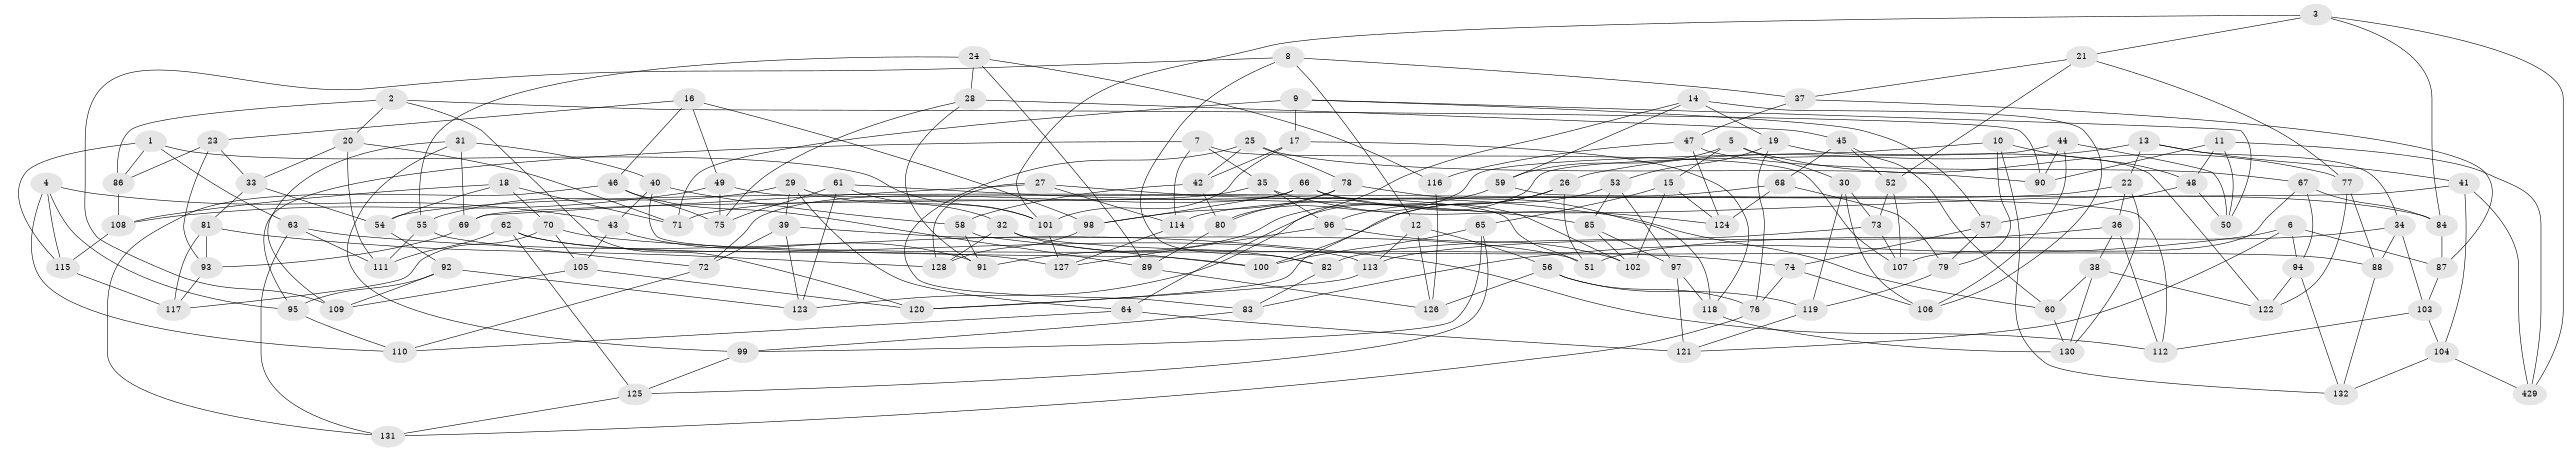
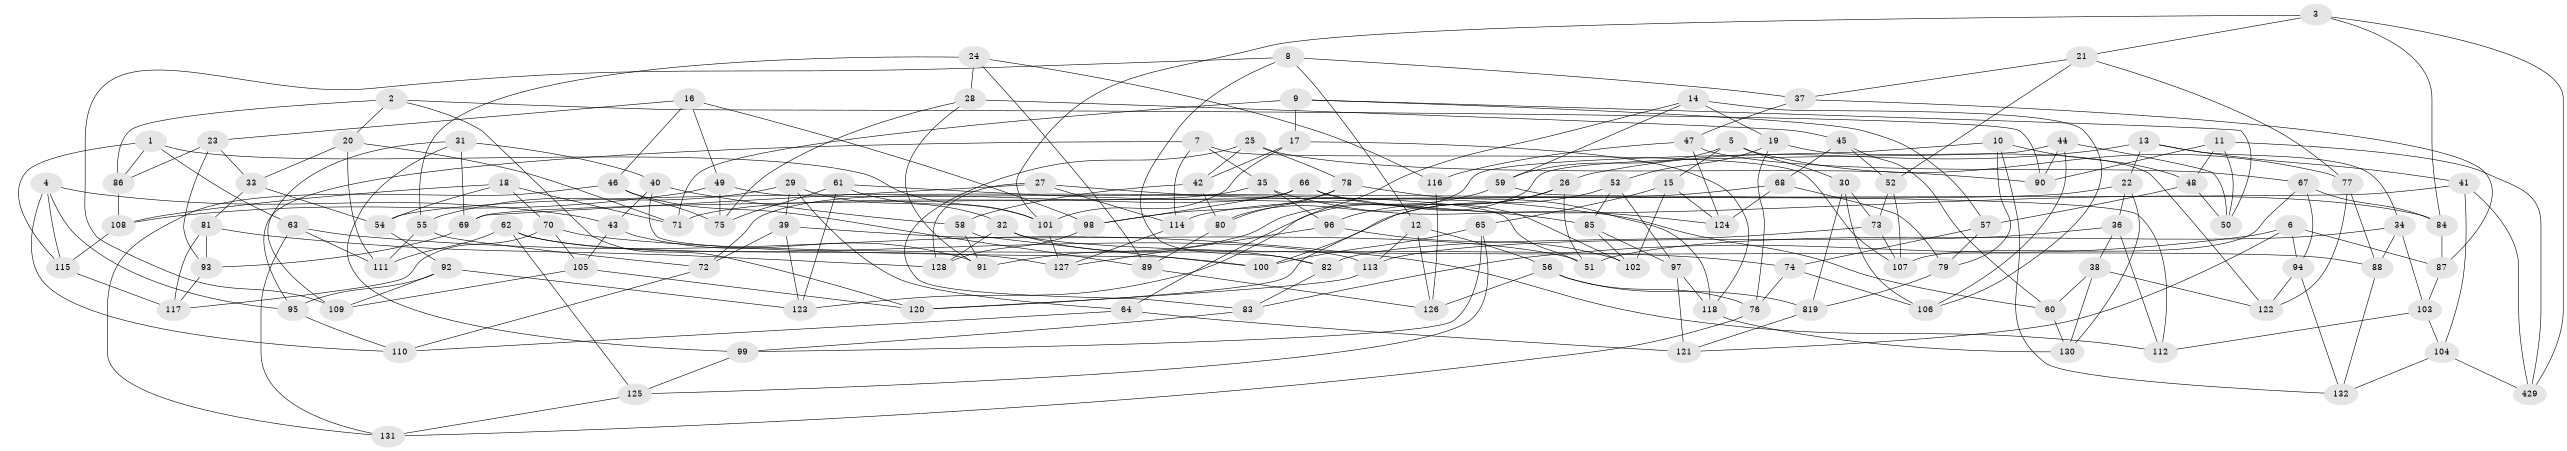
(1811, 310) -> (1811, 310)
